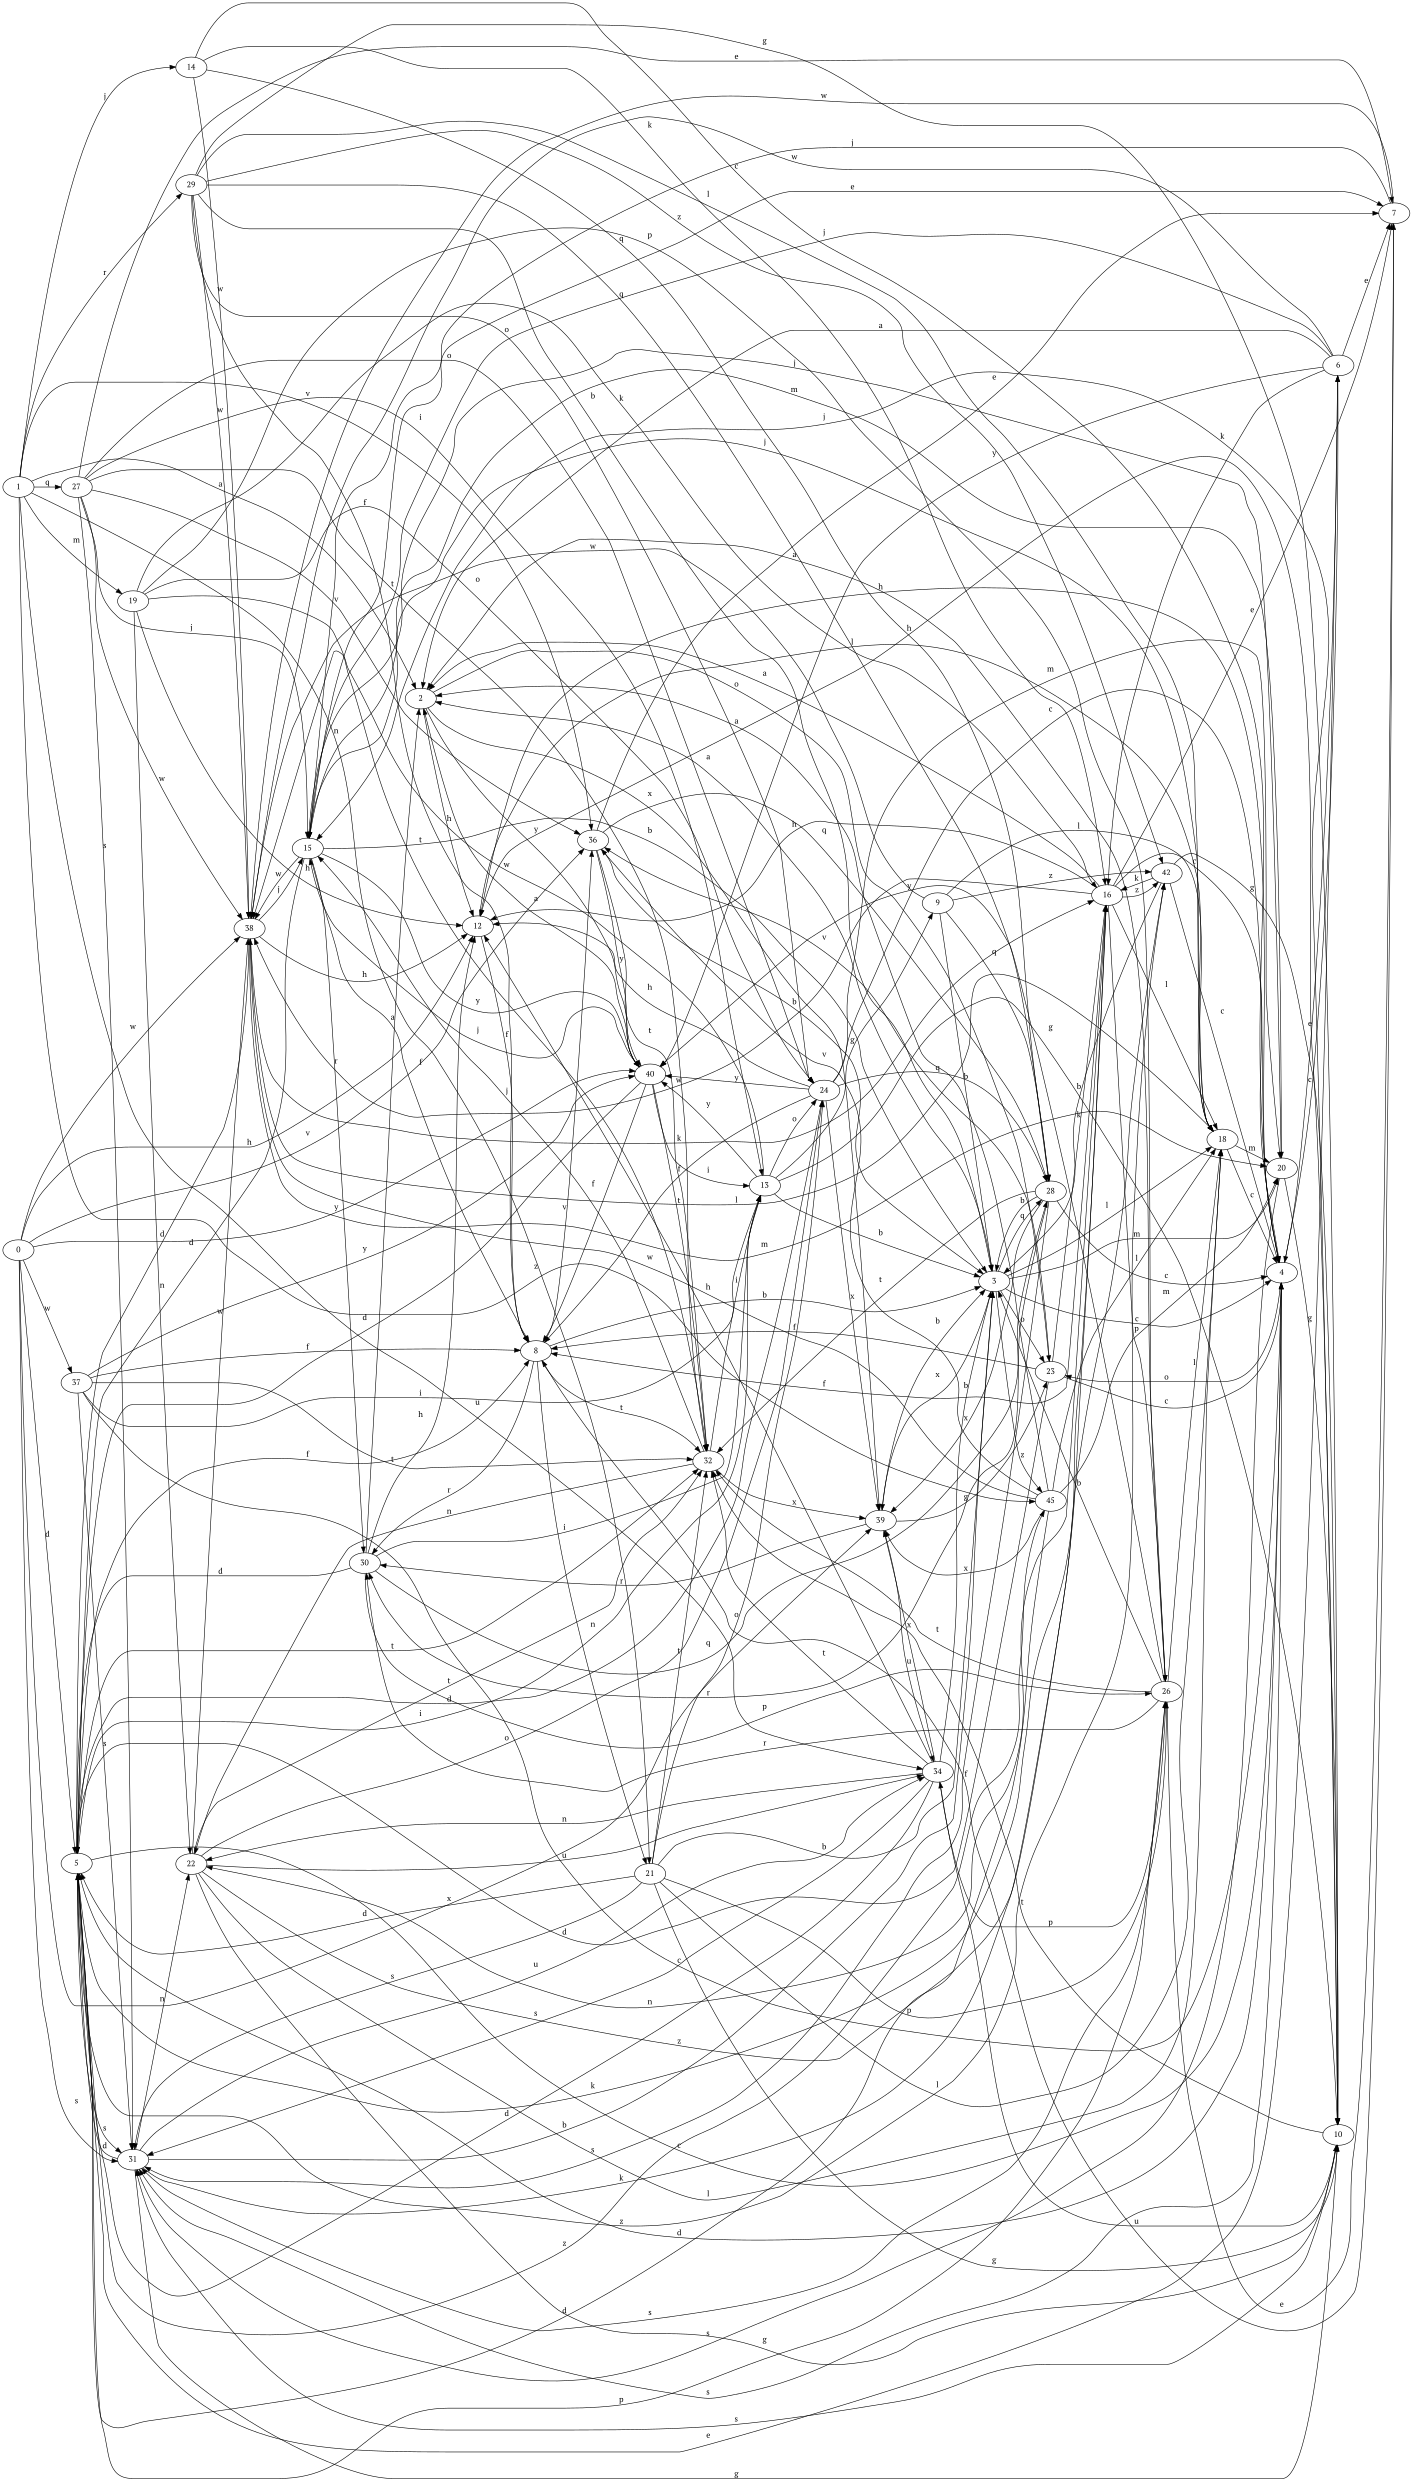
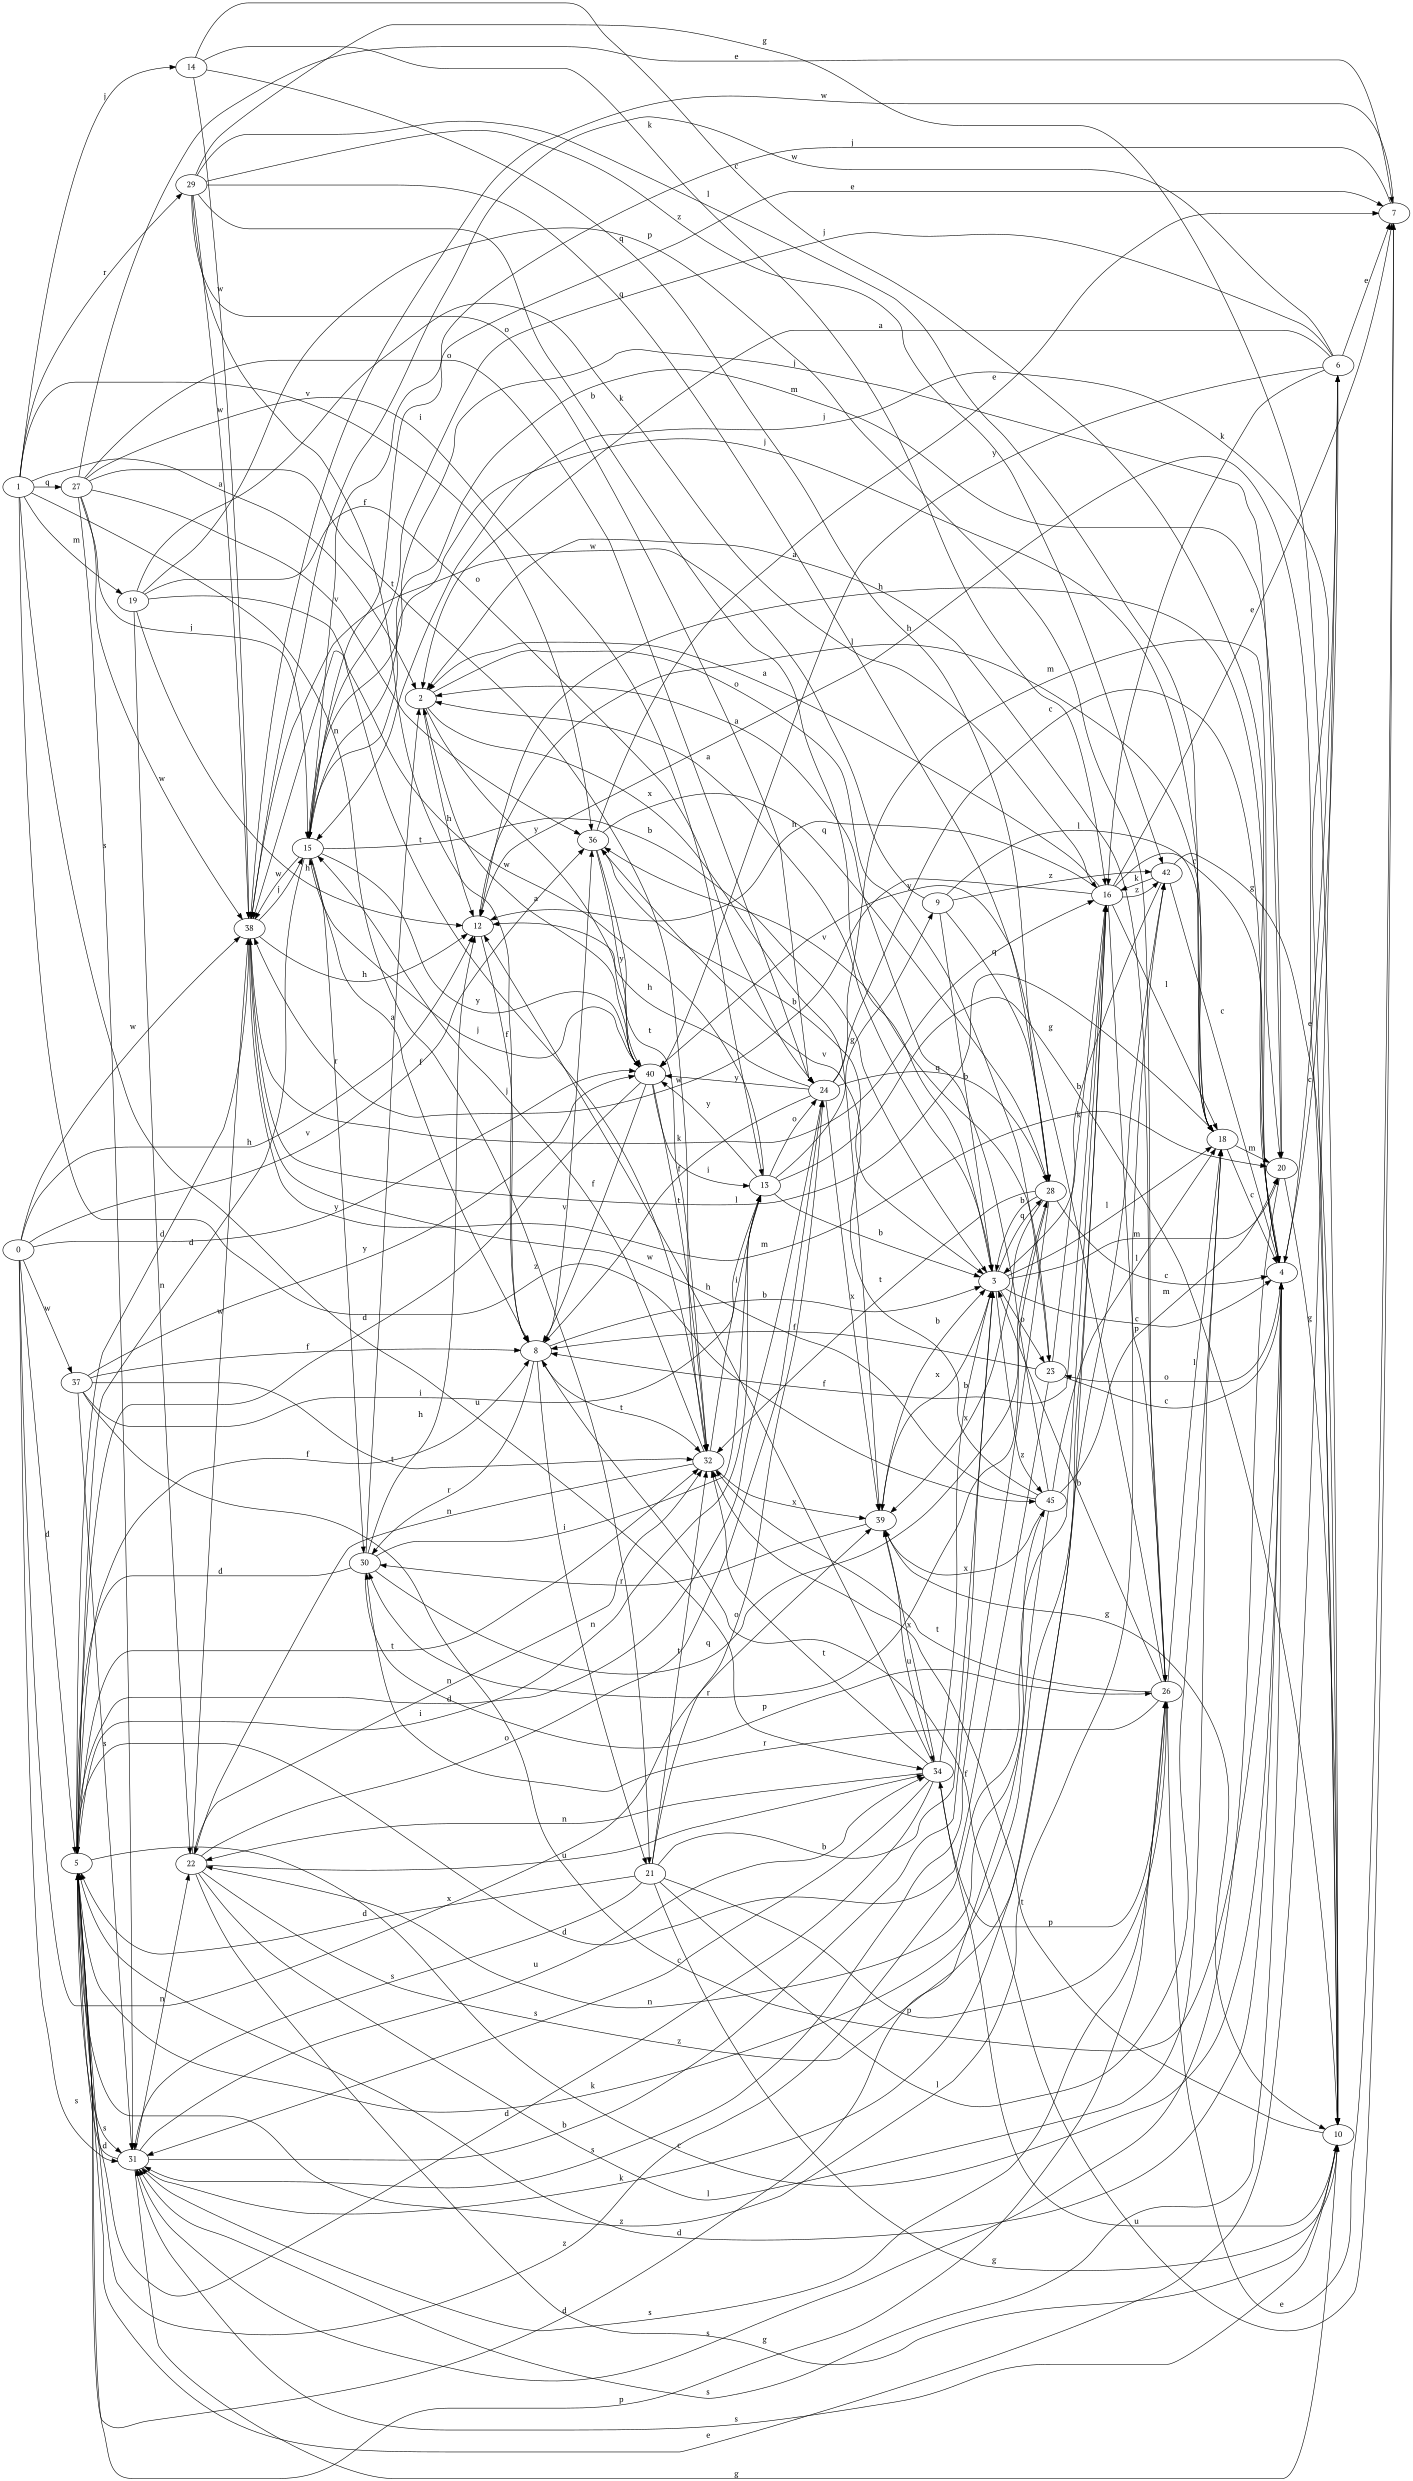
(991, 1480) -> (1219, 1745)
(449, 1681) -> (449, 1681)
